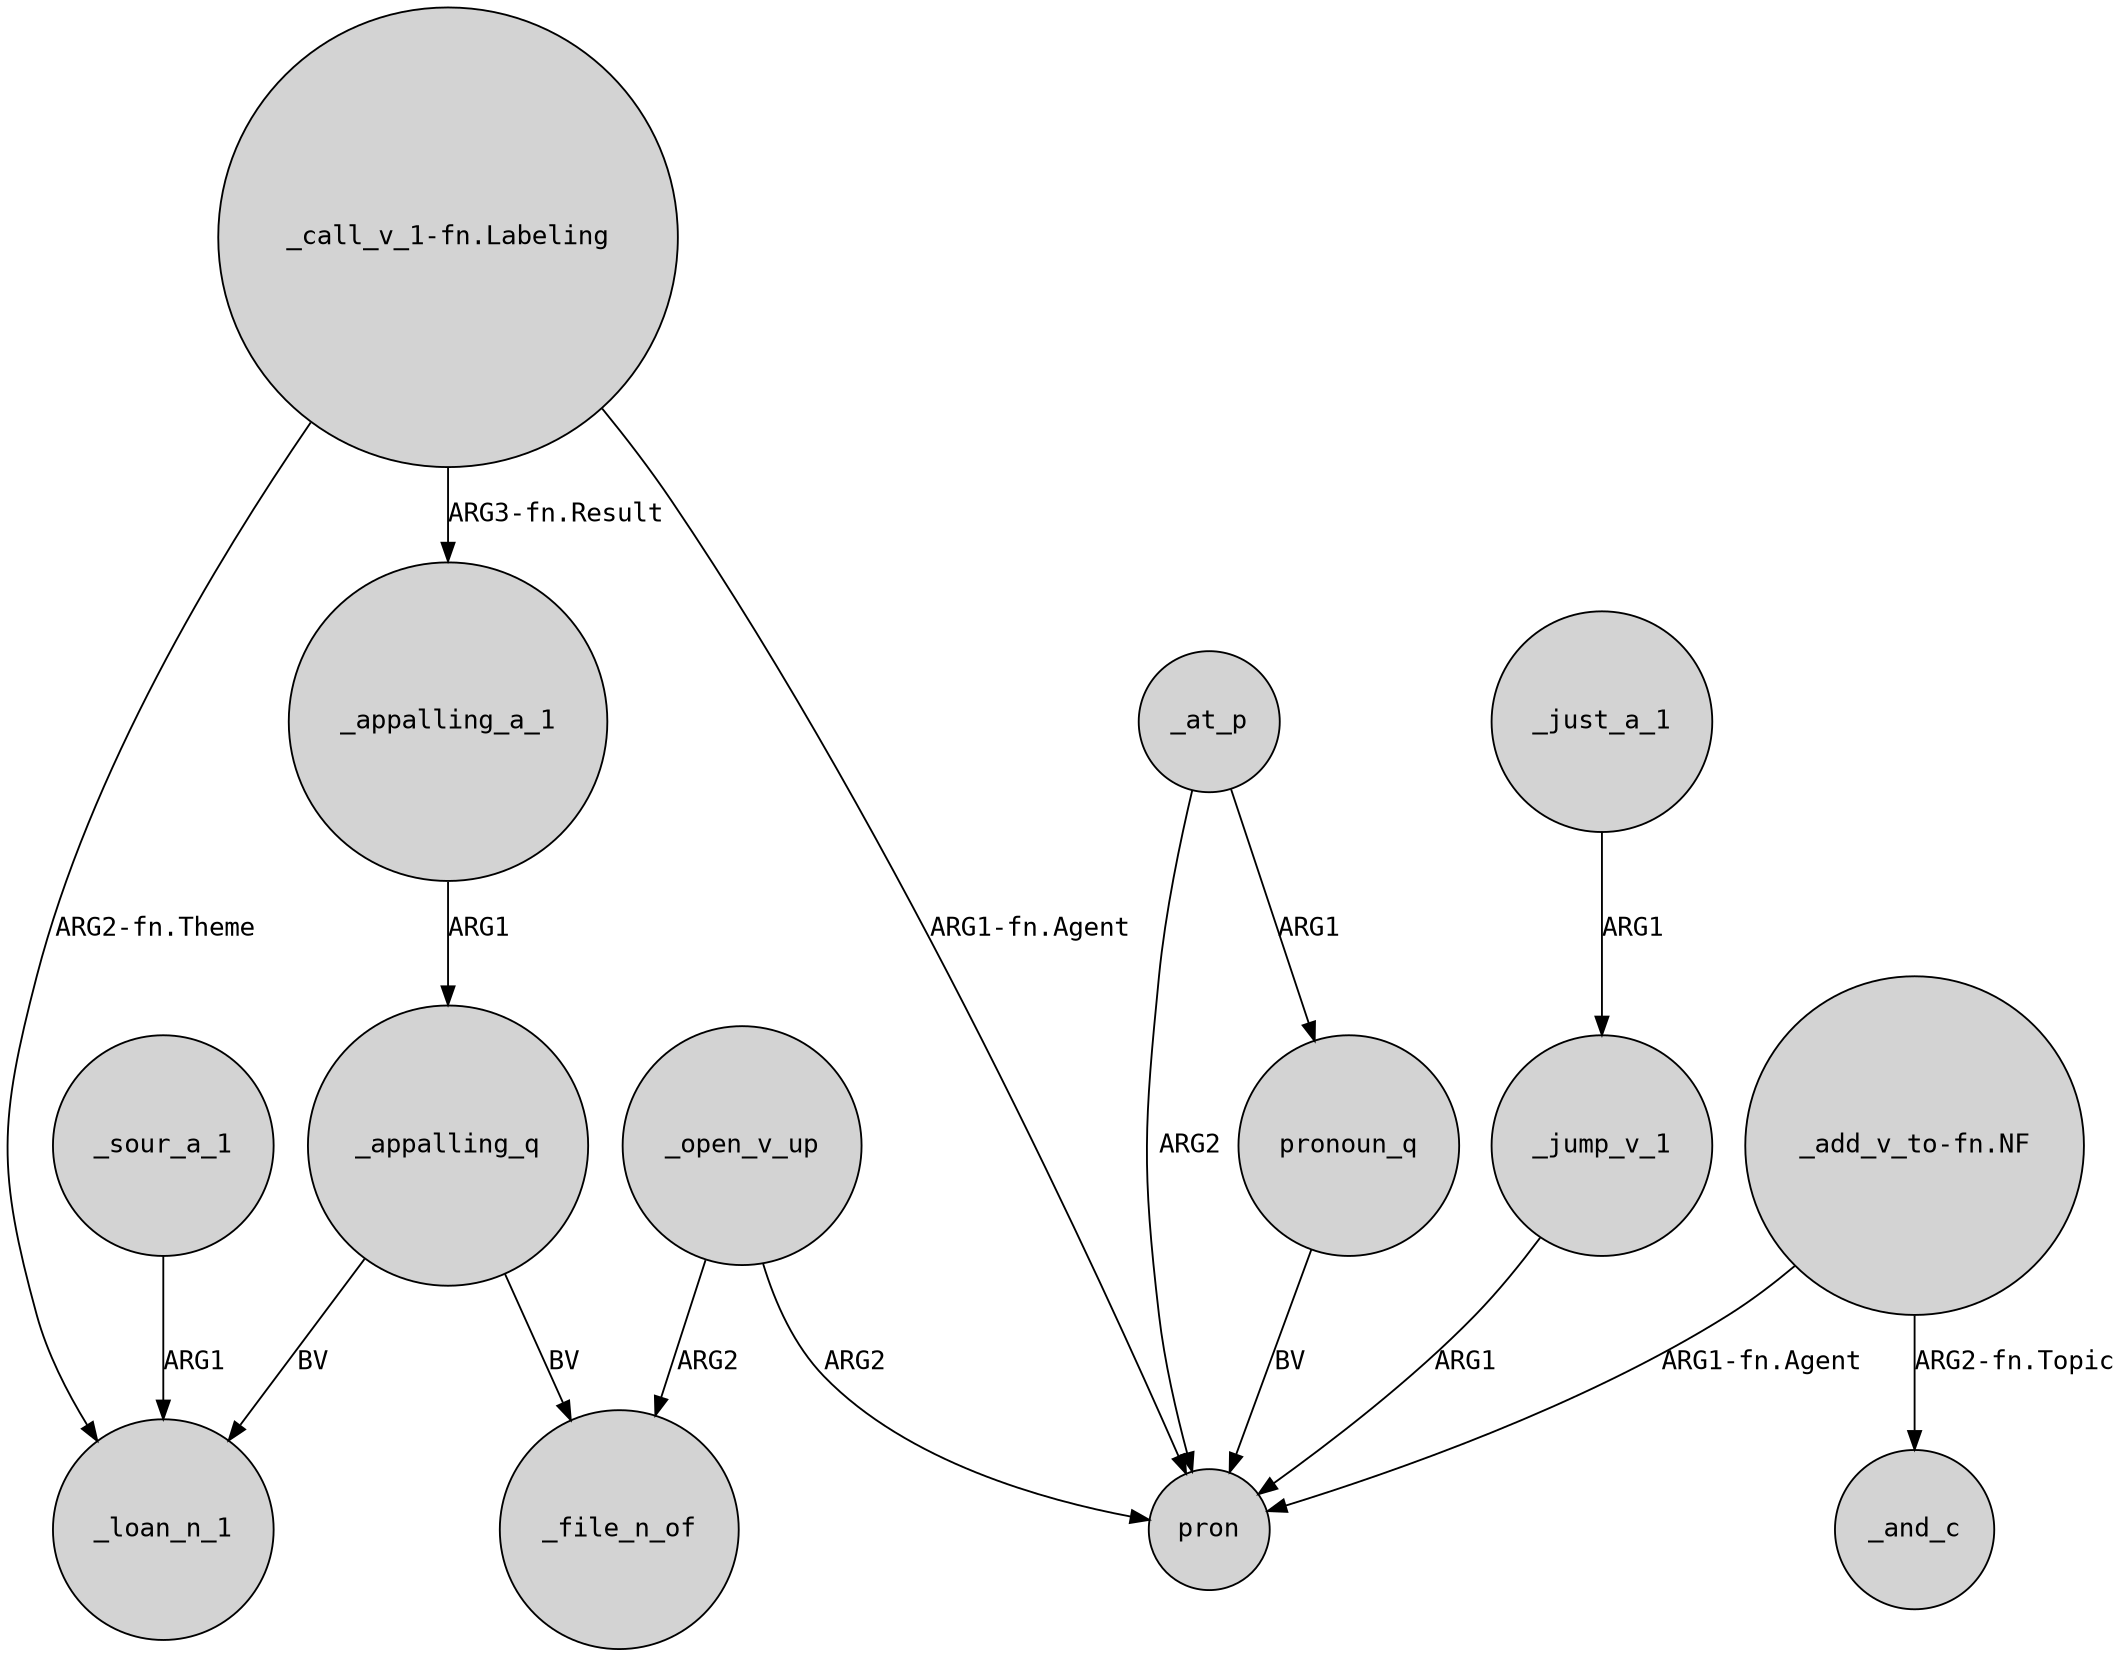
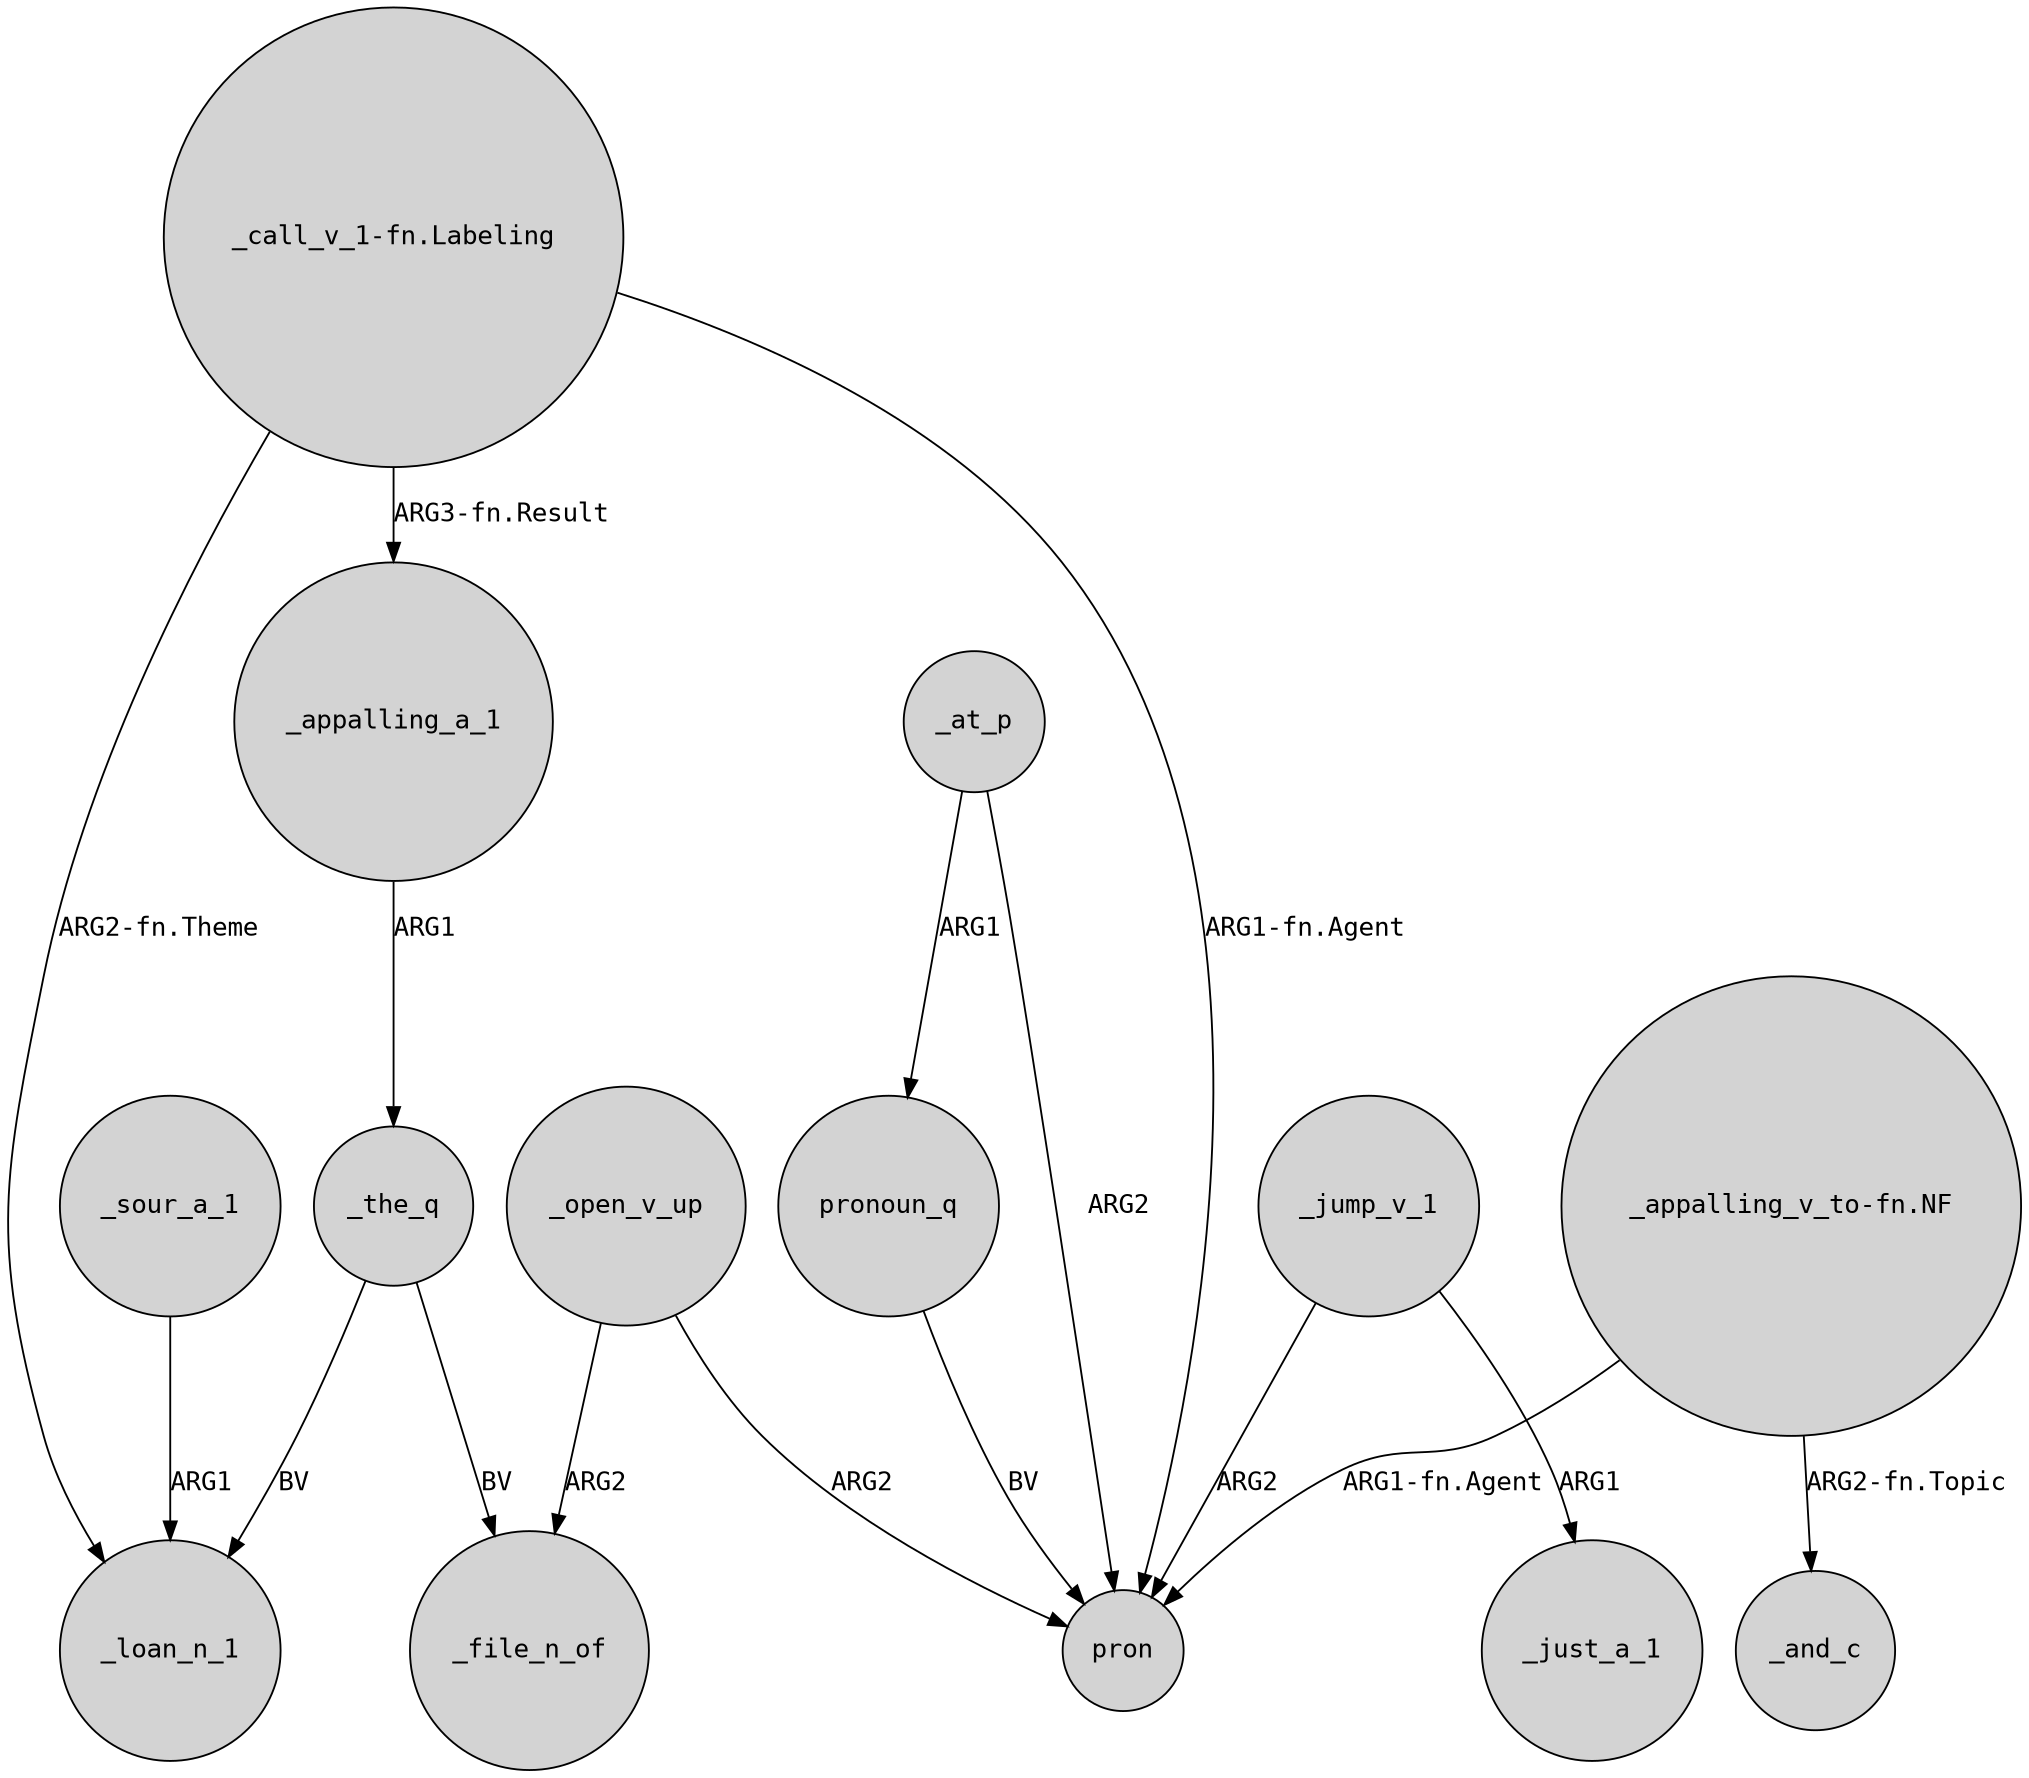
(1602, 924) -> (1516, 1401)
(448, 1146) -> (394, 1206)
(1915, 1146) -> (1791, 1206)
(1466, 1362) -> (1248, 1483)
